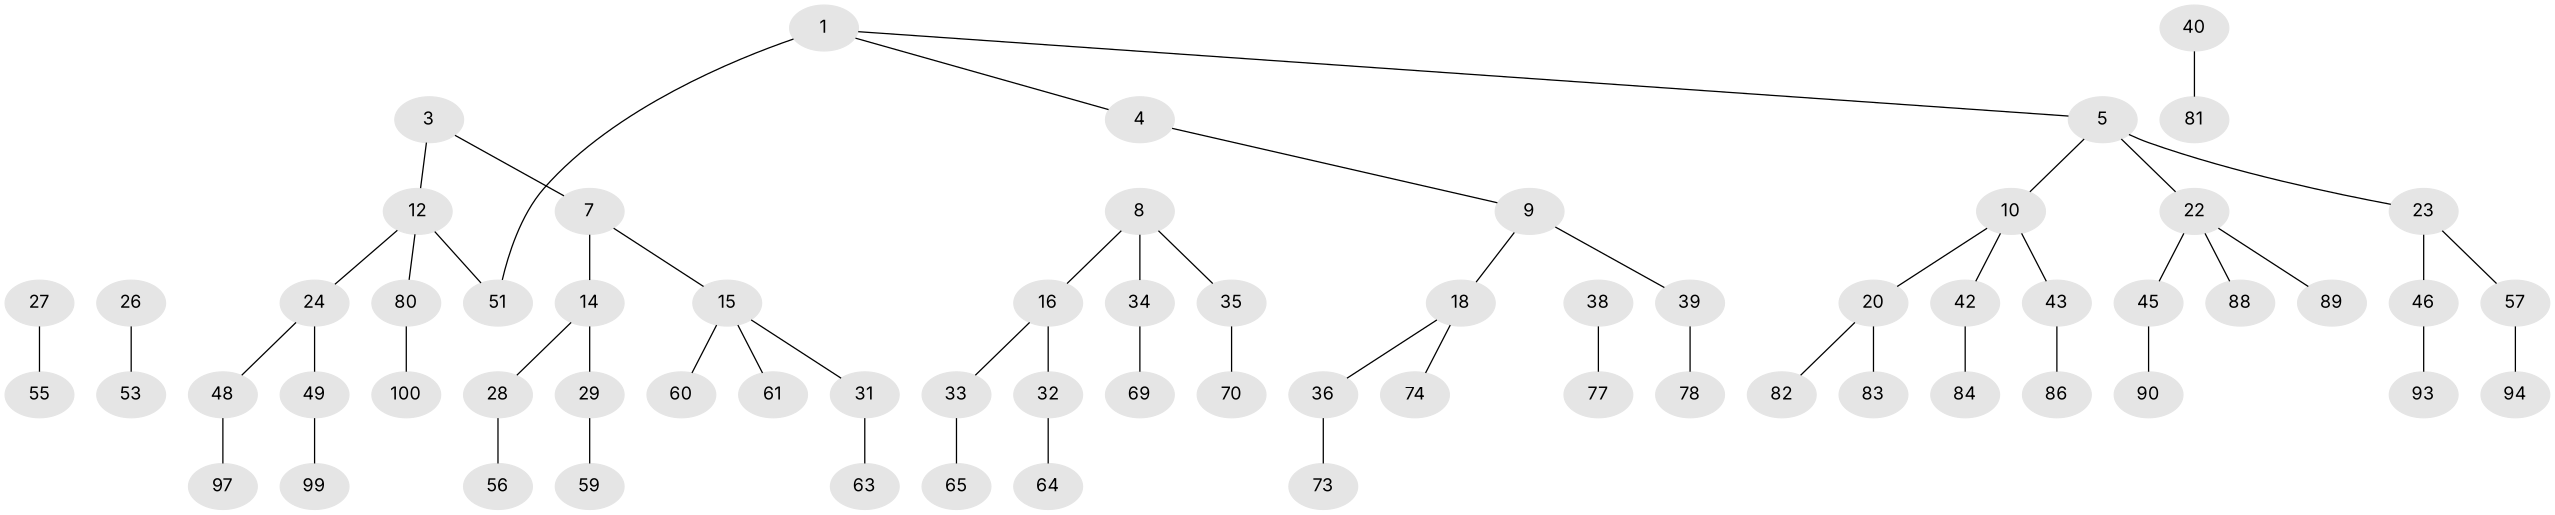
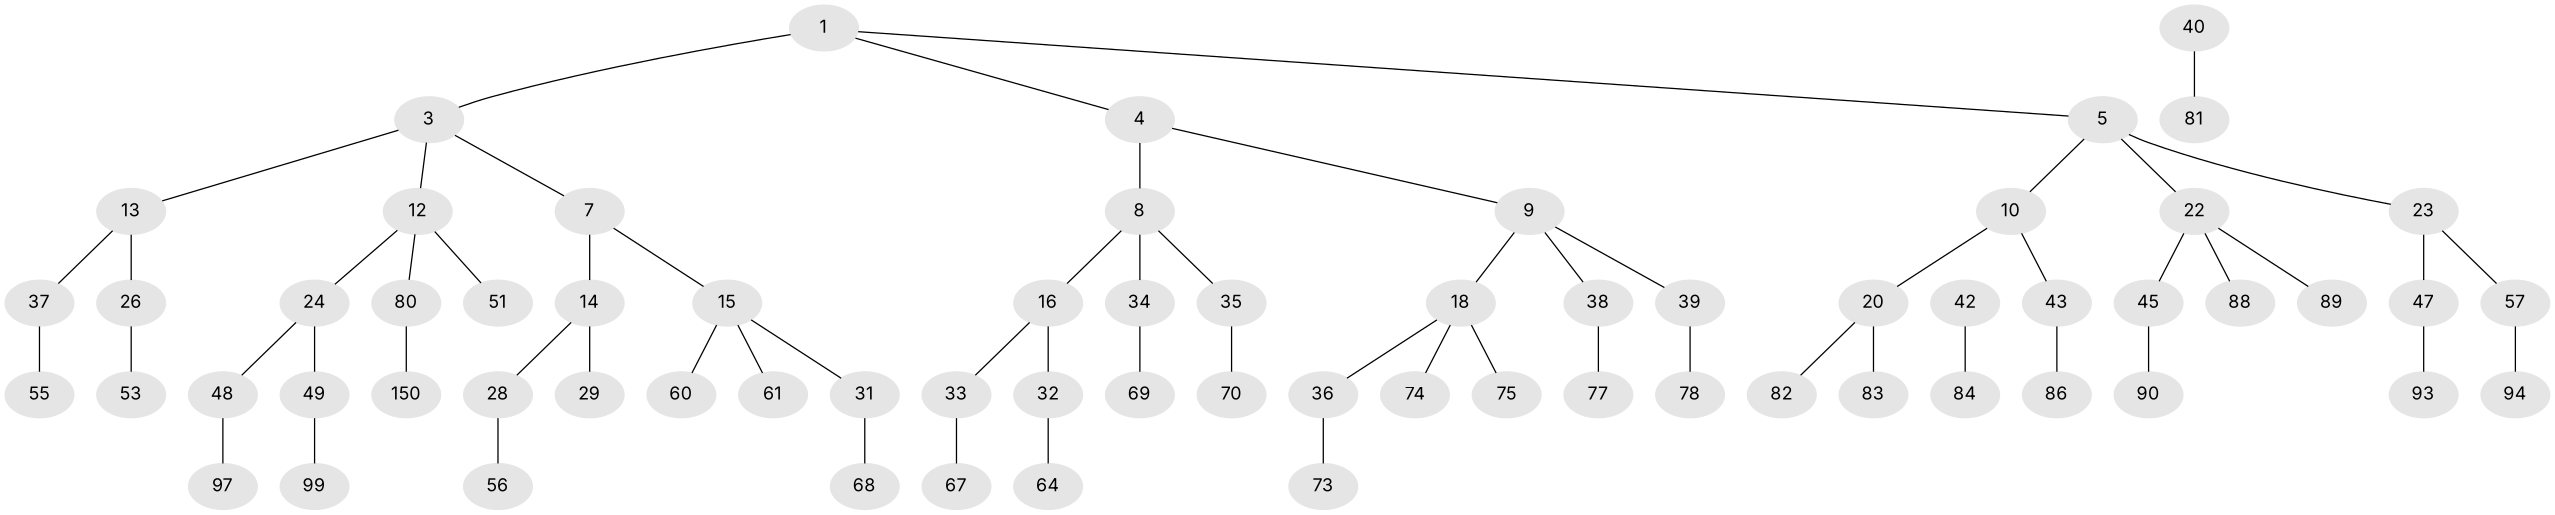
(617, 126) -> (623, 66)
none -> (1140, 166)
none -> (131, 211)
none -> (1564, 257)
(1988, 257) -> none
(39, 303) -> (39, 303)
(2424, 303) -> (2424, 303)
(406, 395) -> (406, 395)
none -> (1507, 395)
(590, 487) -> none
(865, 487) -> (865, 487)
(956, 487) -> (956, 487)
